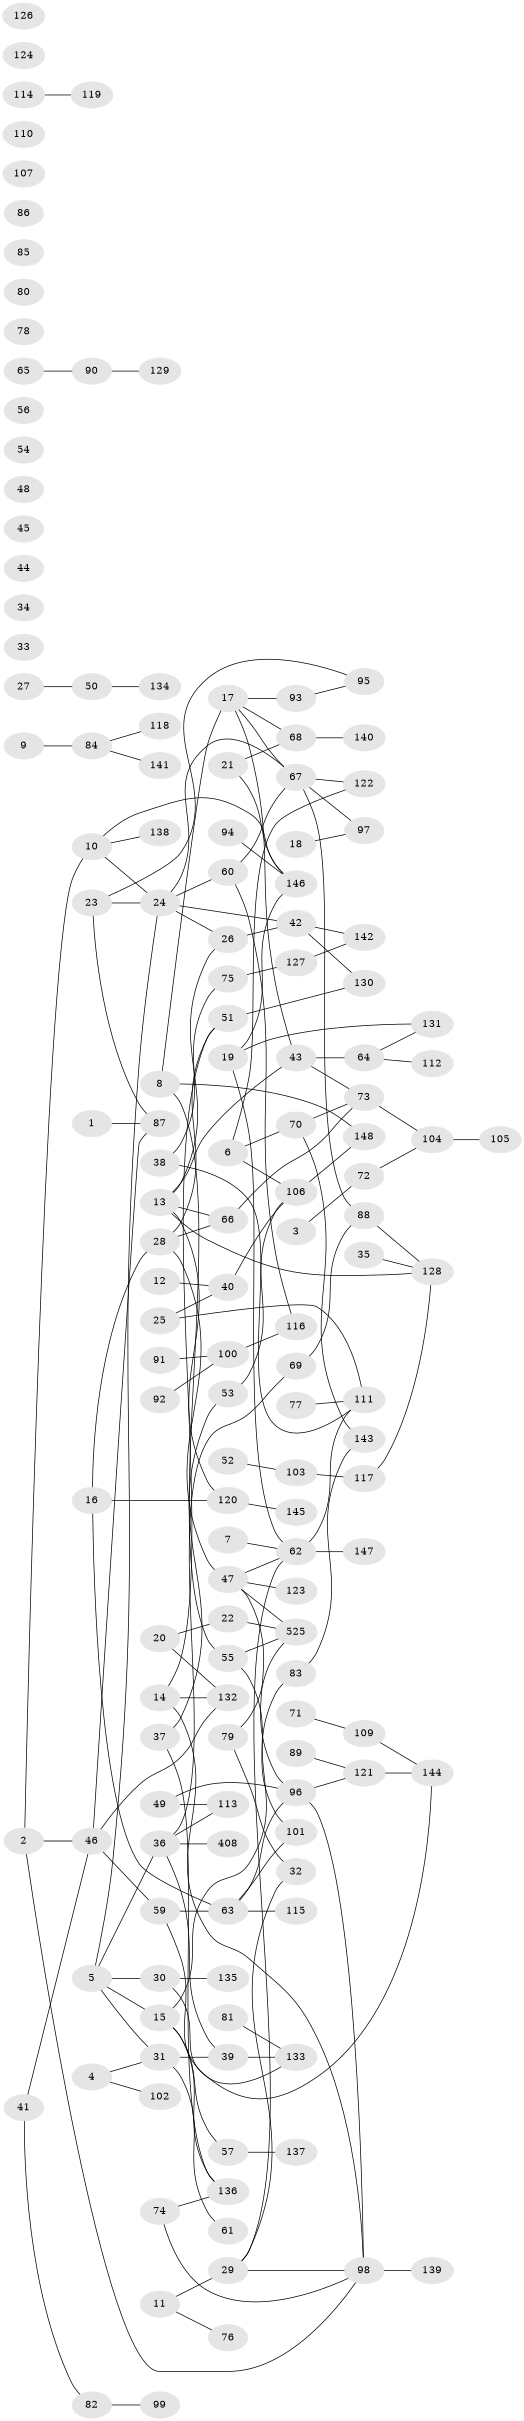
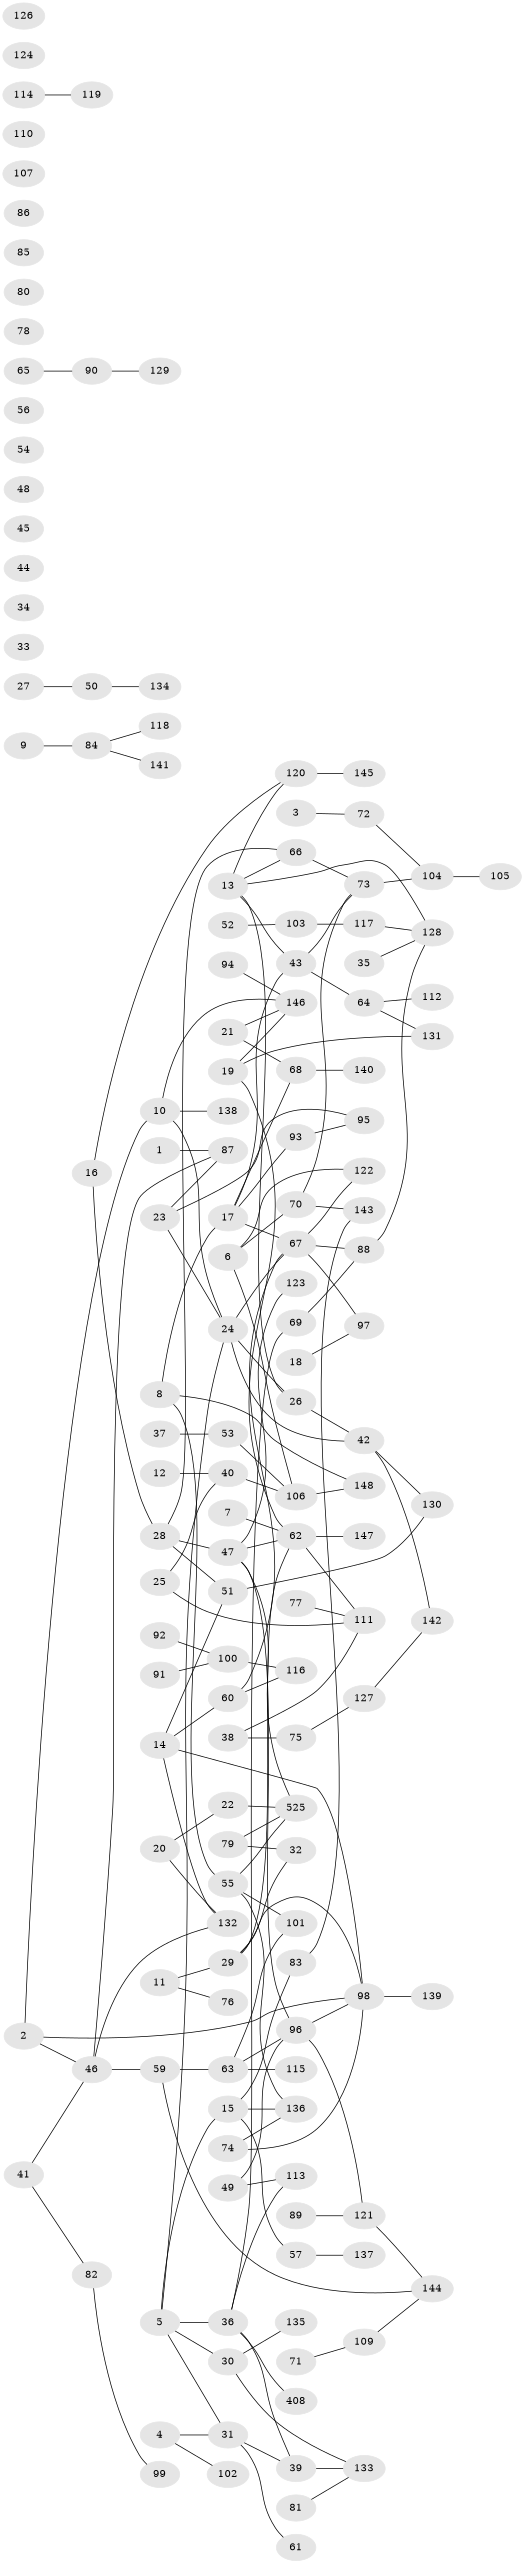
(194, 888) -> (196, 1720)
(106, 1733) -> none
(188, 1900) -> (262, 1996)
